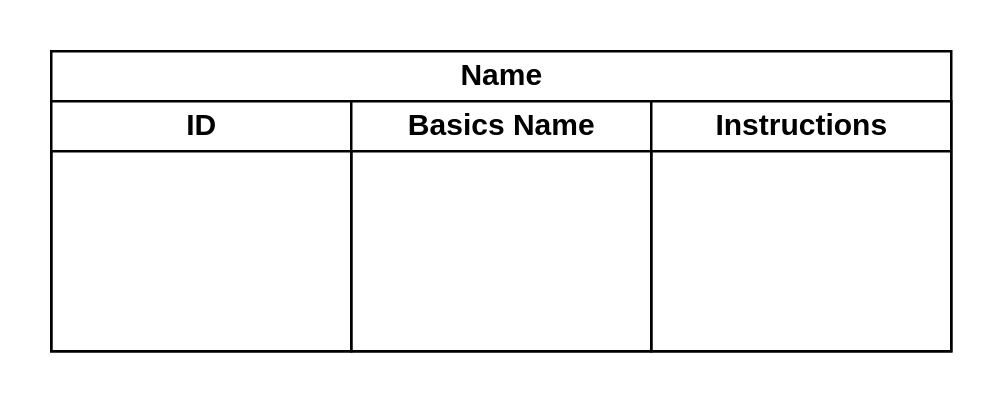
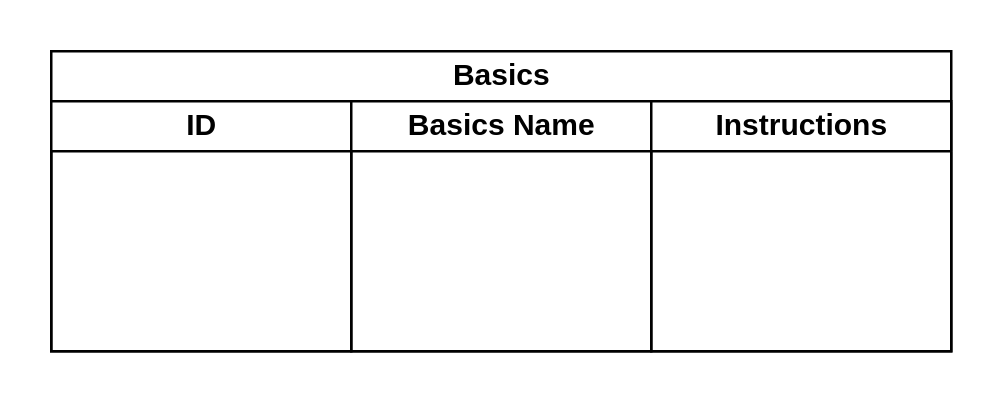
(503, 76) -> (503, 76)
